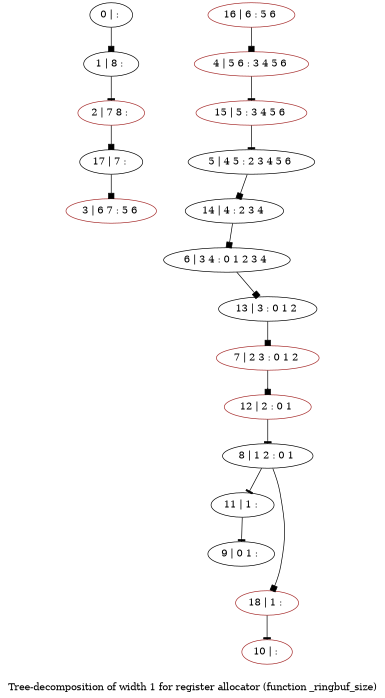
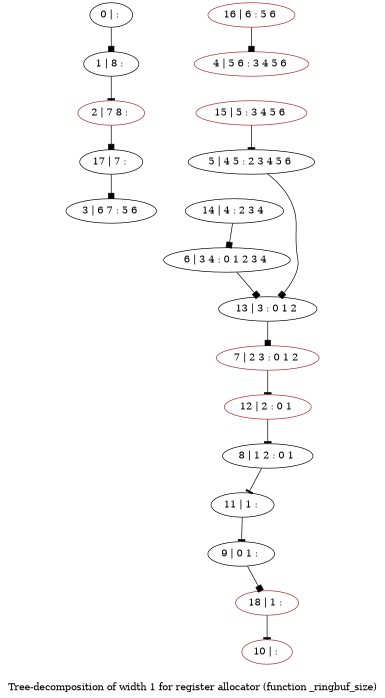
(251, 87) -> none
(244, 183) -> (296, 230)
(111, 211) -> (111, 211)
(268, 381) -> (268, 381)
(284, 526) -> (253, 575)
